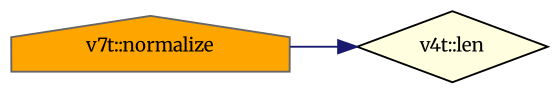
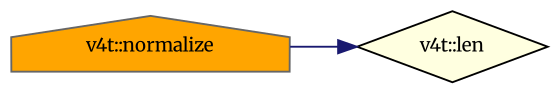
(150, 47) -> (150, 47)
